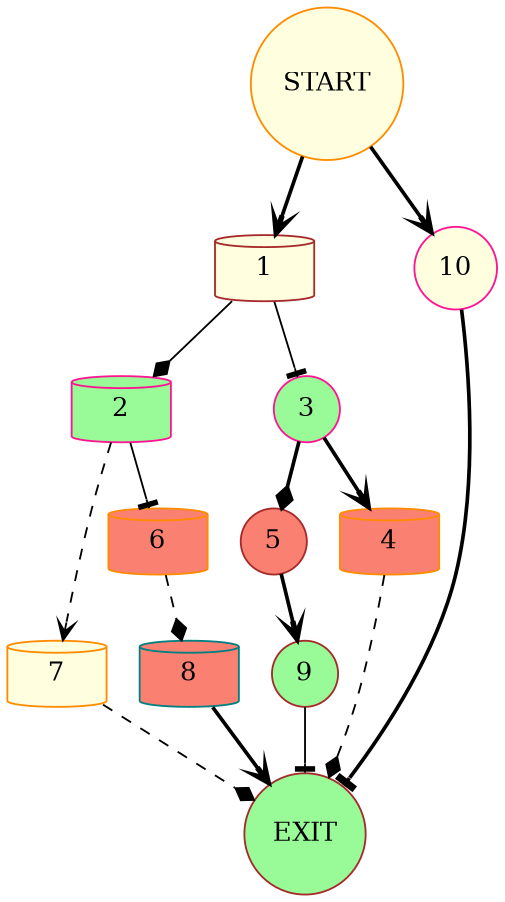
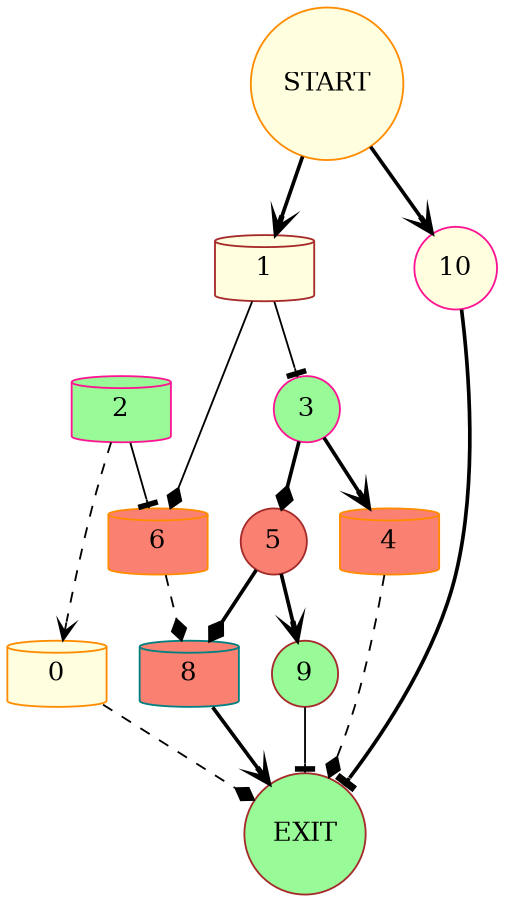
(201, 331) -> (215, 394)
none -> (239, 596)
(57, 674) -> (57, 674)
